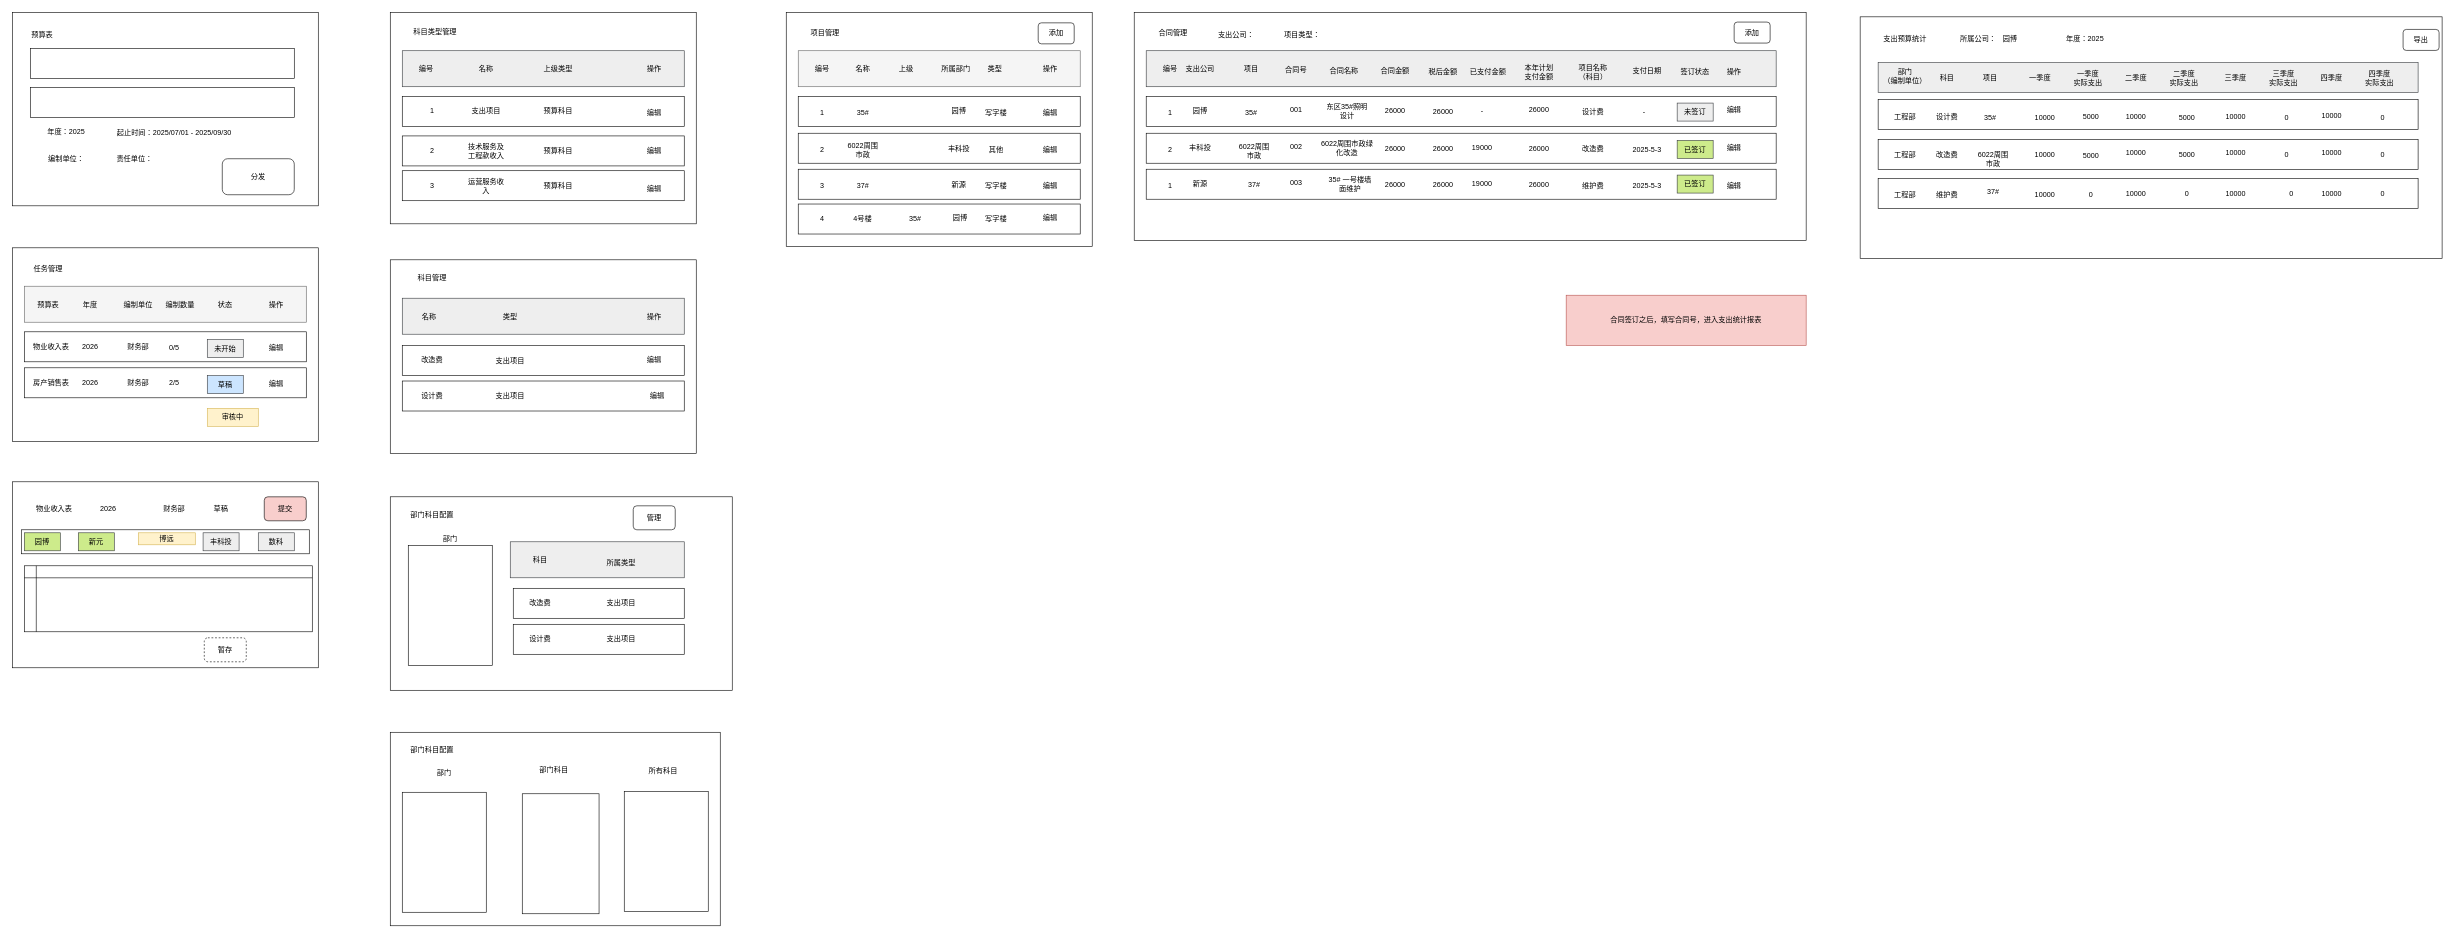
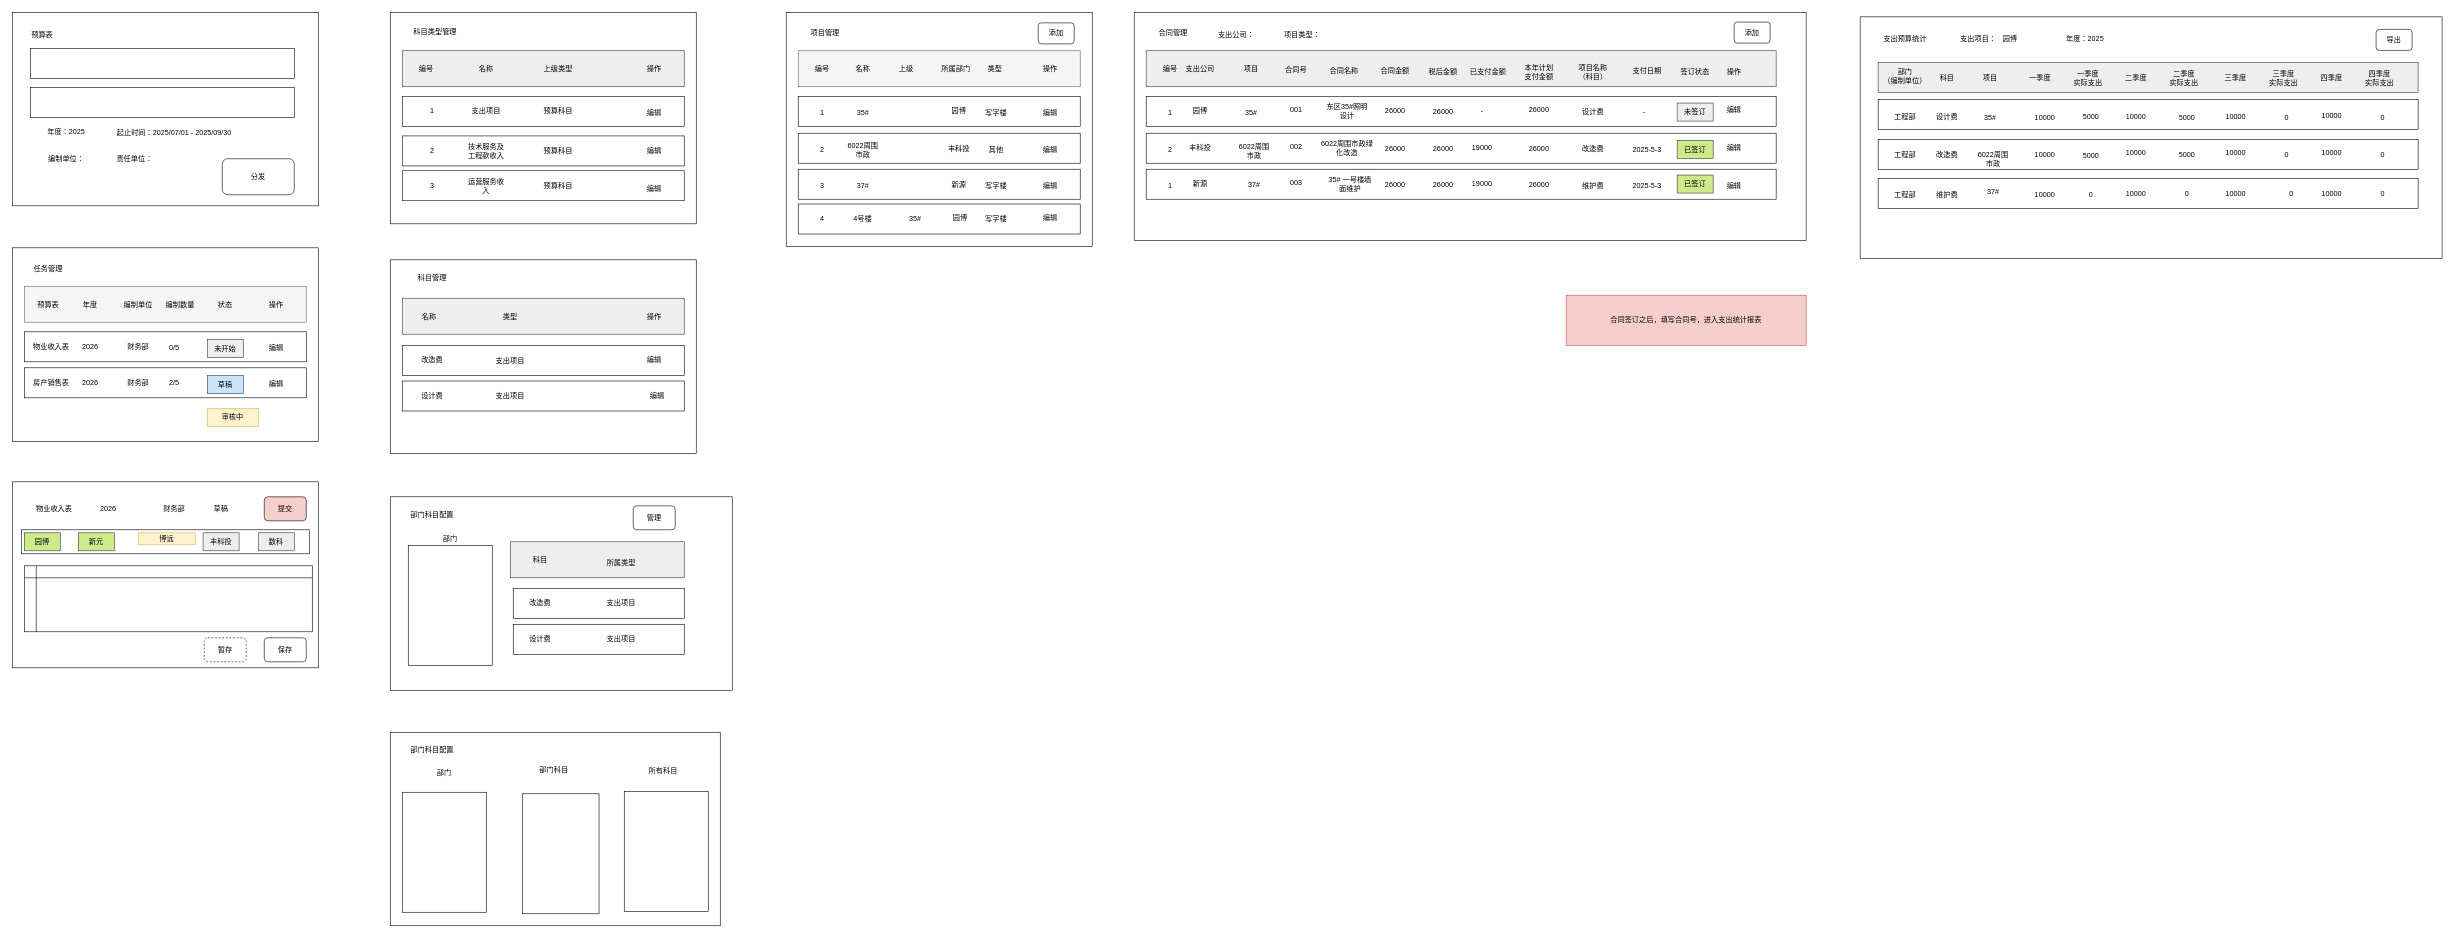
(1979, 39) -> (1979, 39)
(2421, 40) -> (2394, 40)
none -> (285, 650)
